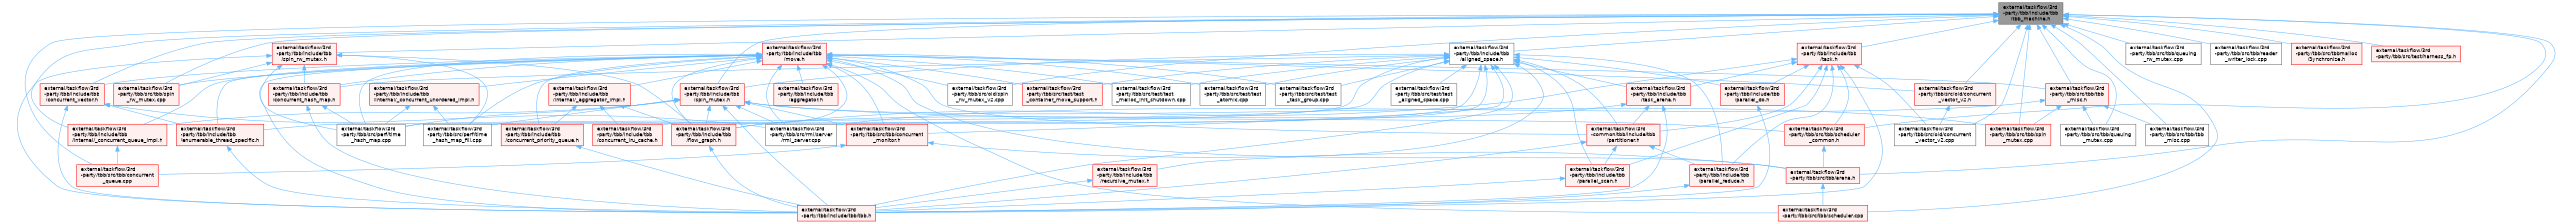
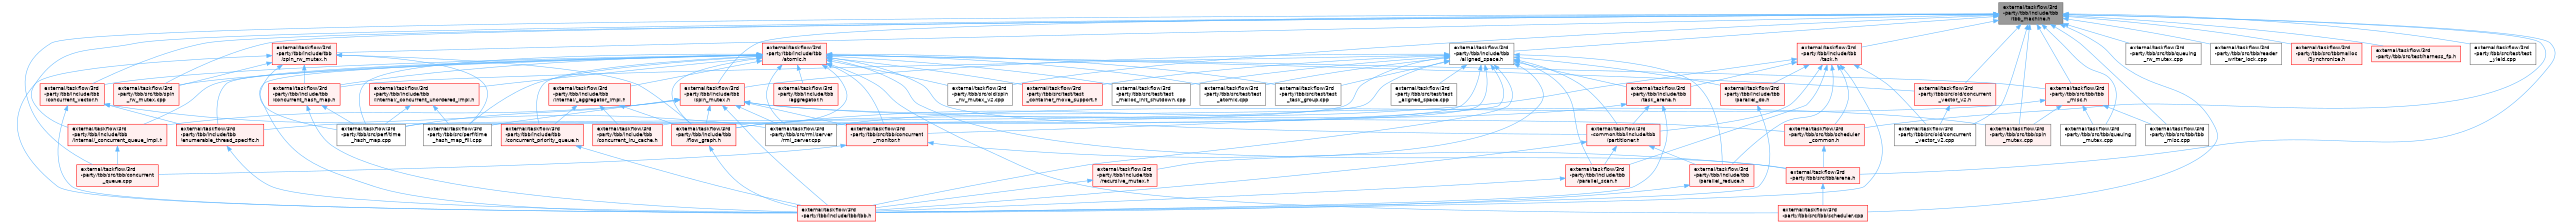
(794, 54) -> (794, 54)
none -> (2503, 54)
(2018, 135) -> (2018, 135)
